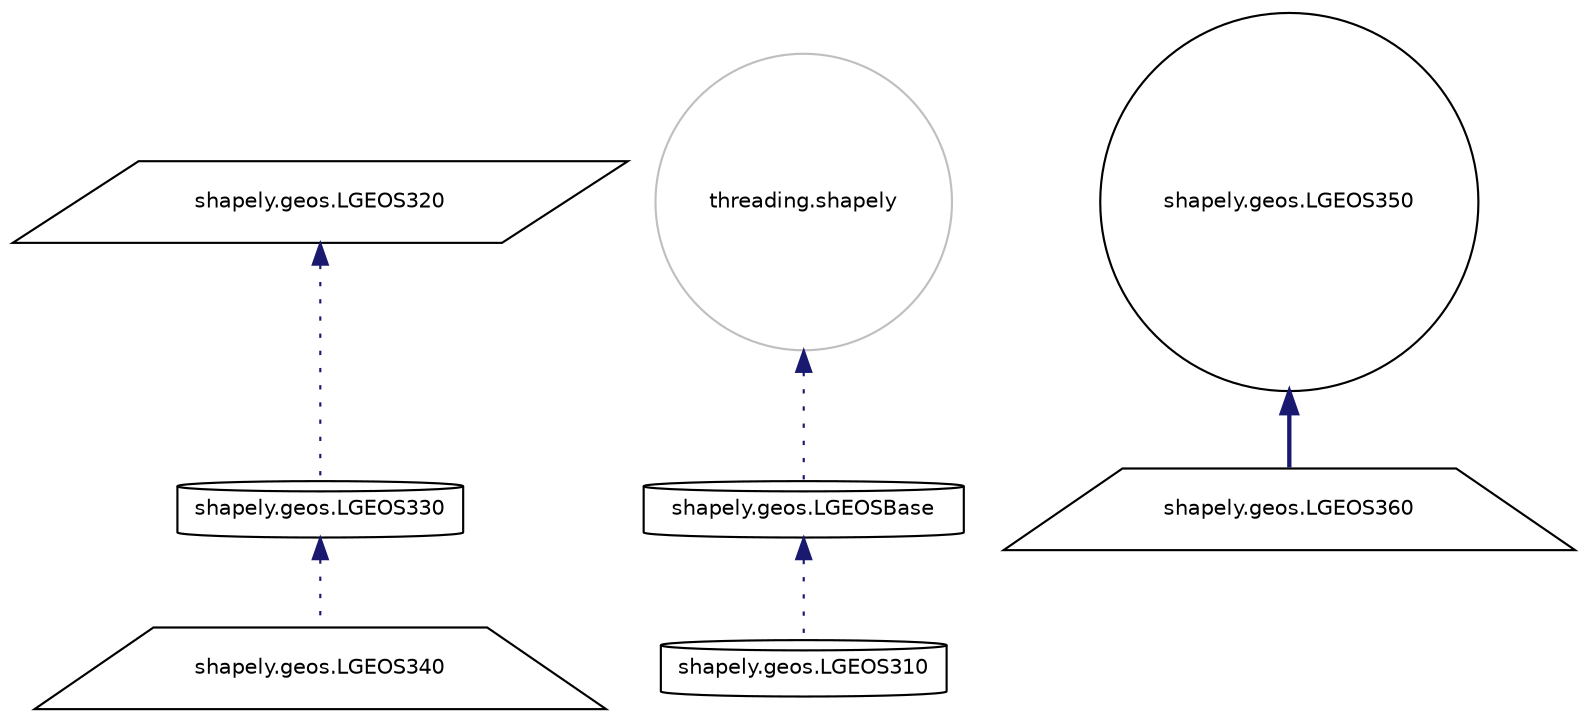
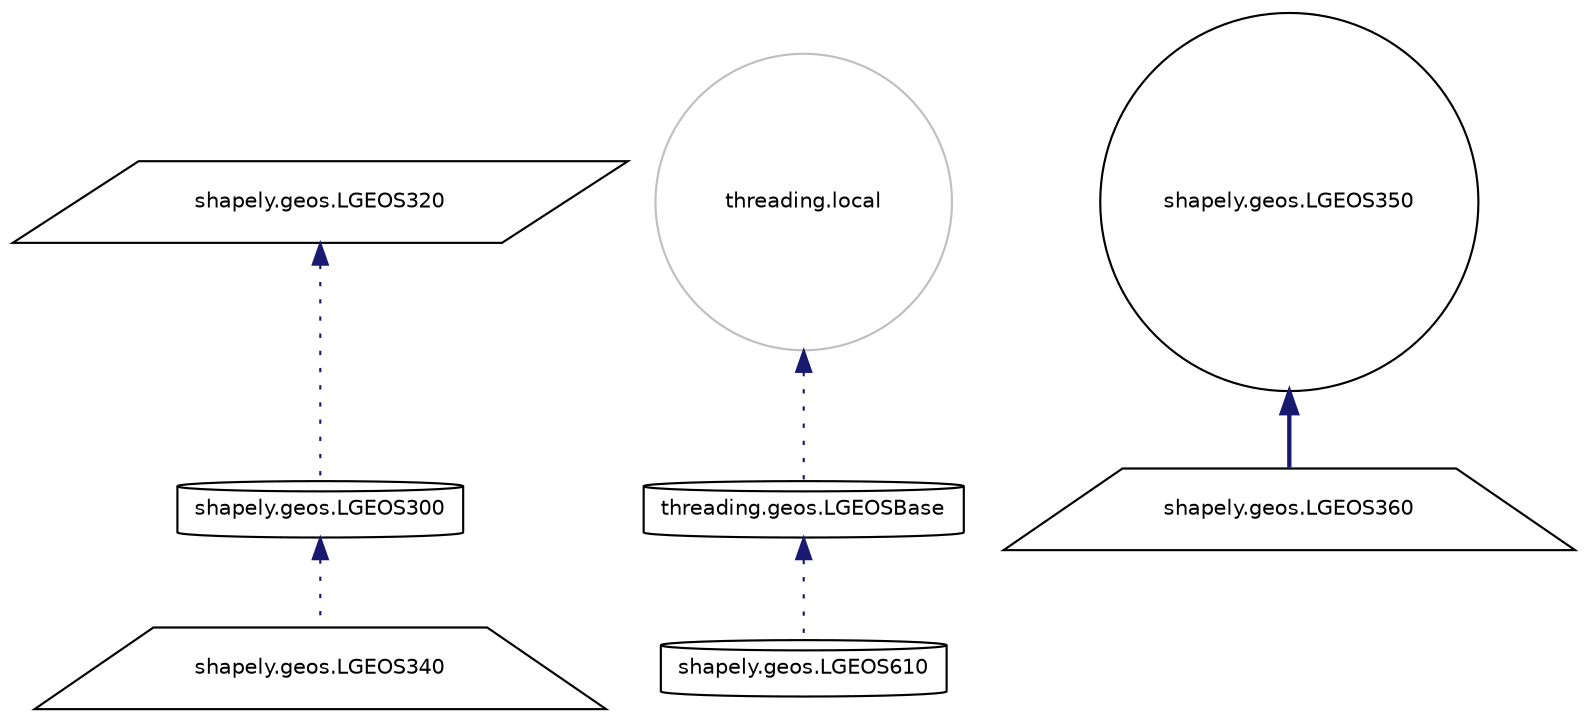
(804, 202) -> (804, 202)
(320, 509) -> (320, 509)
(804, 509) -> (804, 509)
(804, 668) -> (804, 668)
